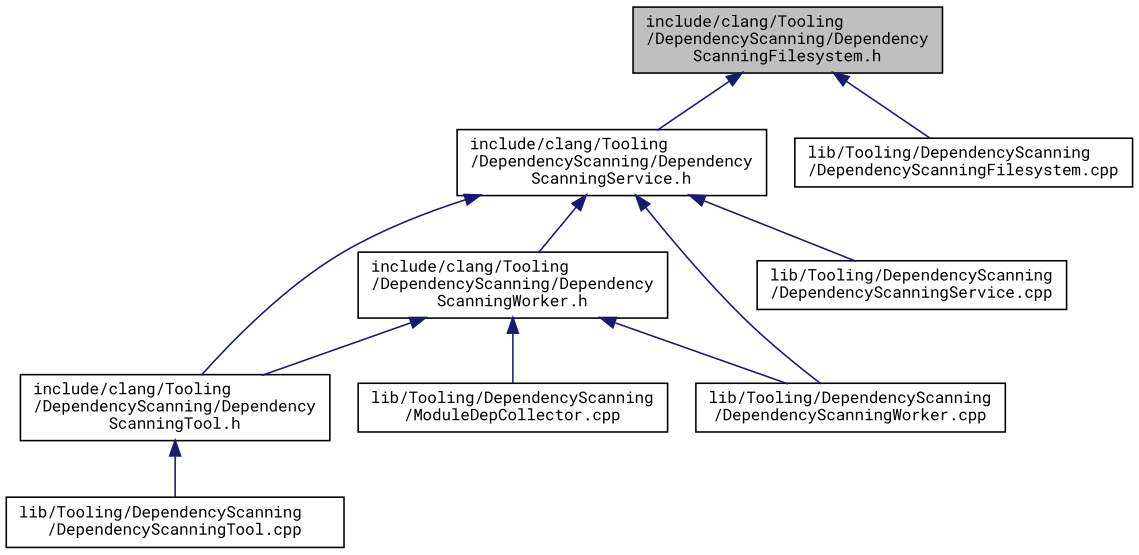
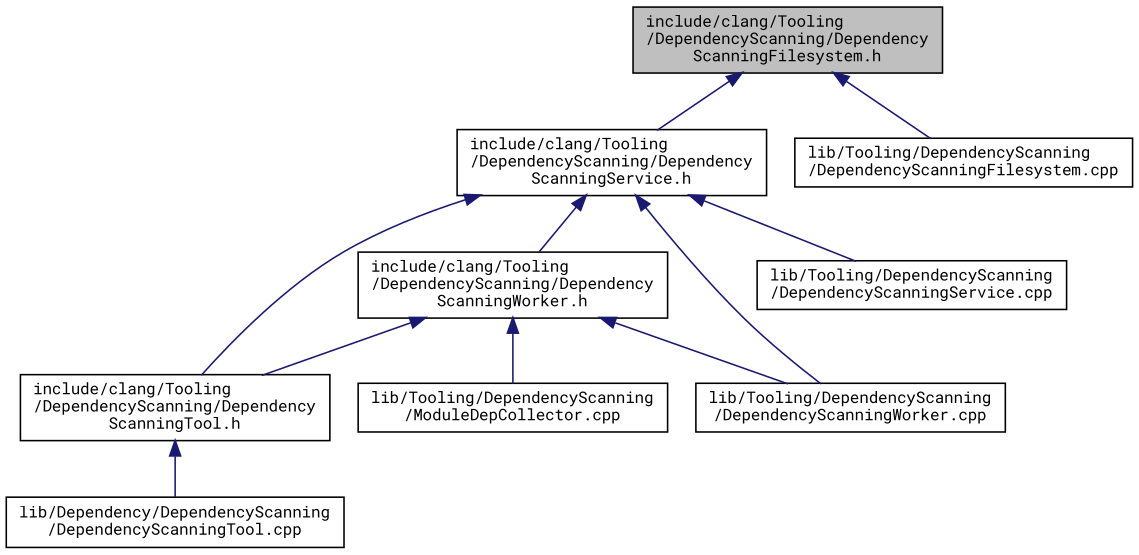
(175, 522) -> (175, 522)
